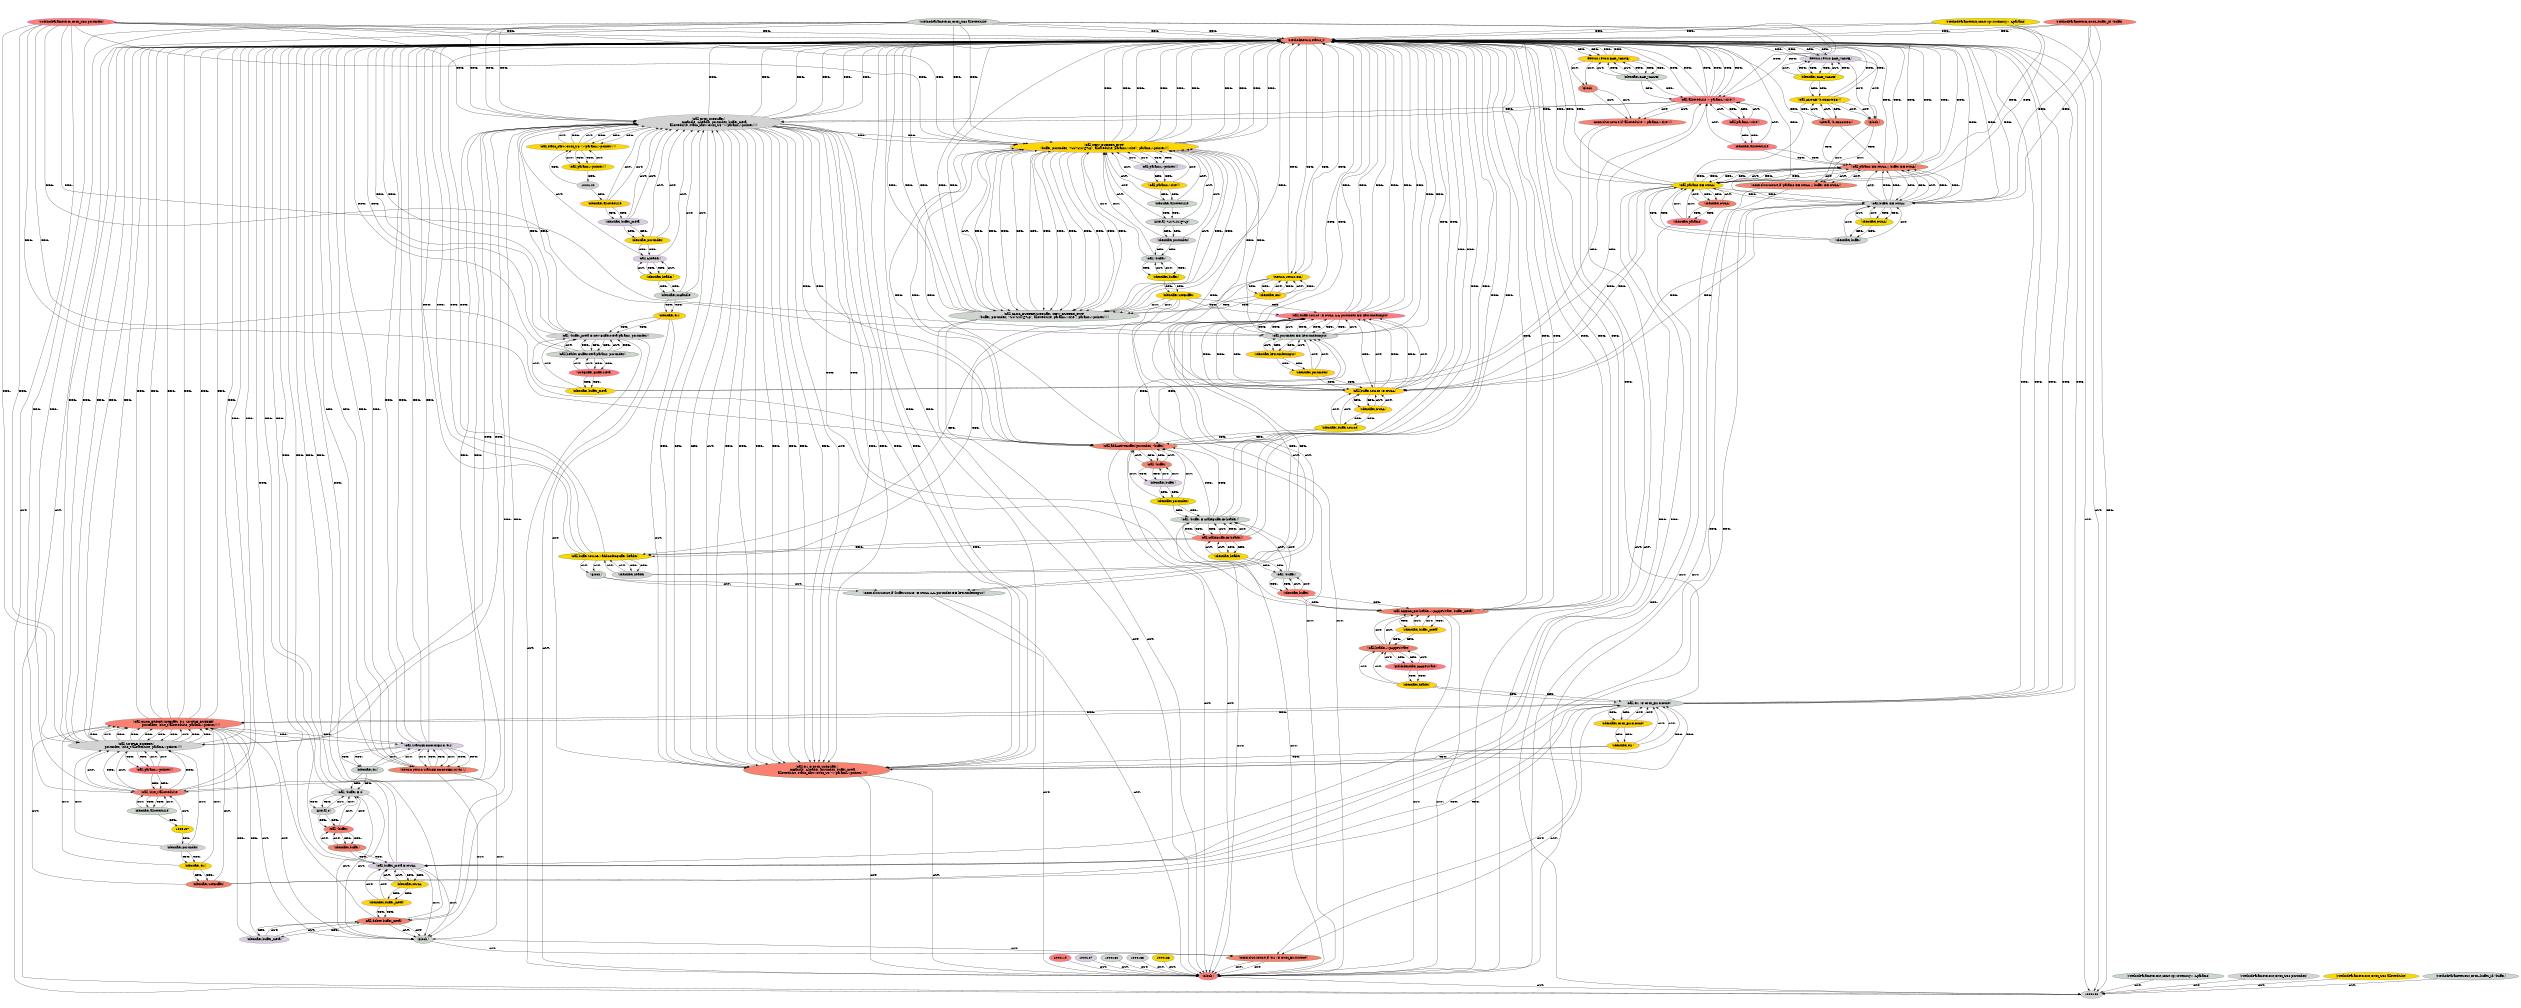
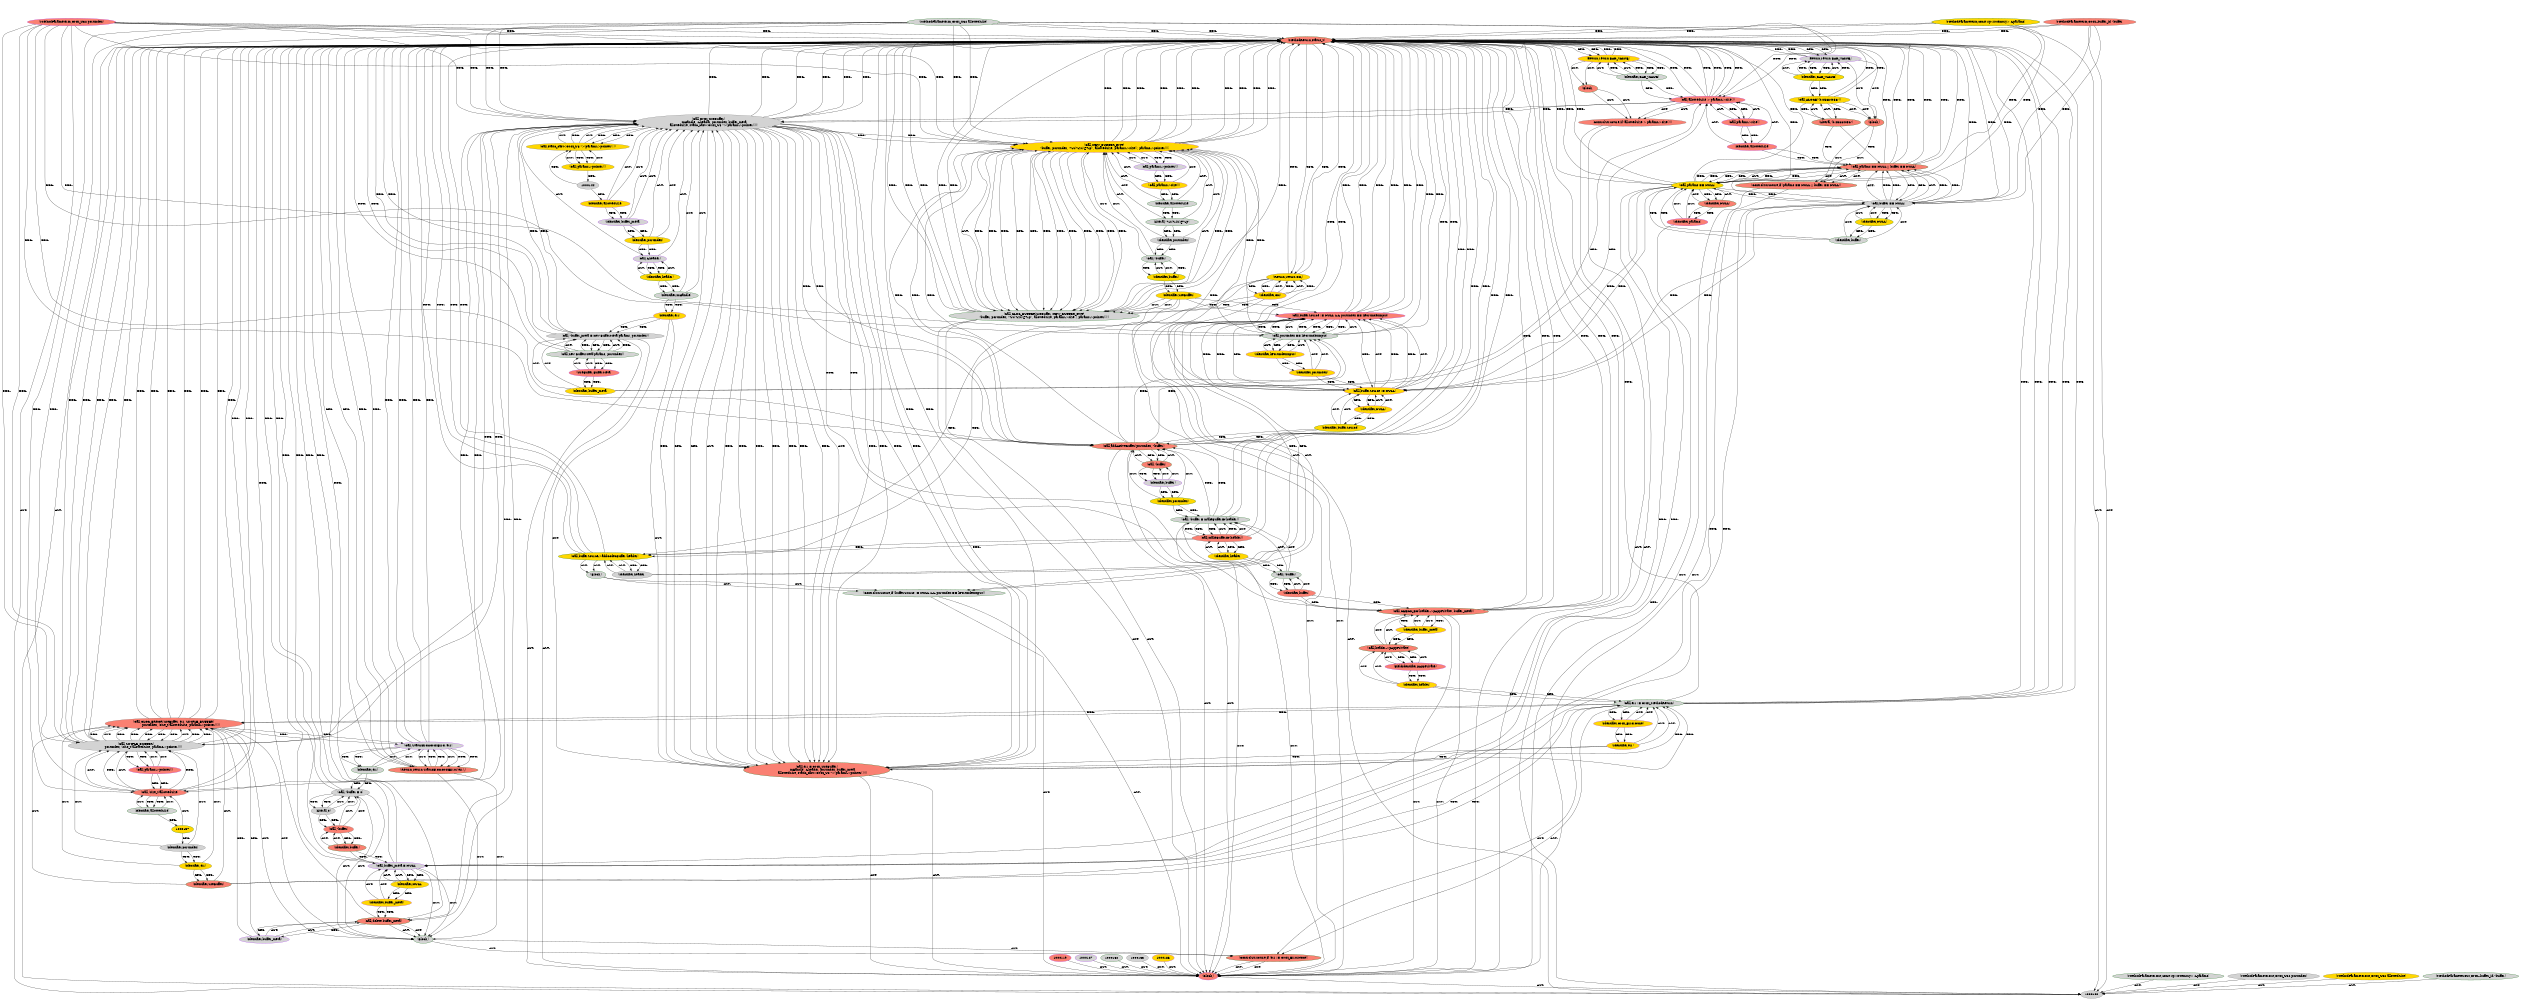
(2086, 156) -> (1427, 841)
(593, 354) -> (593, 354)
(2110, 511) -> (2110, 511)
(1649, 703) -> (1649, 703)
(1163, 958) -> (1163, 958)
